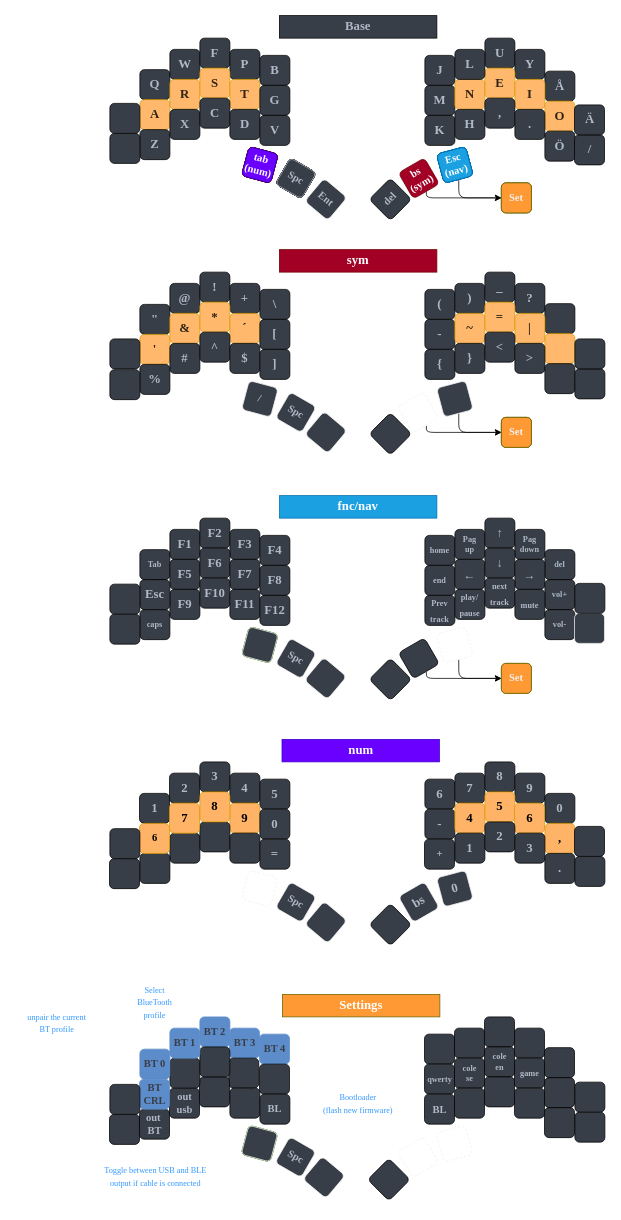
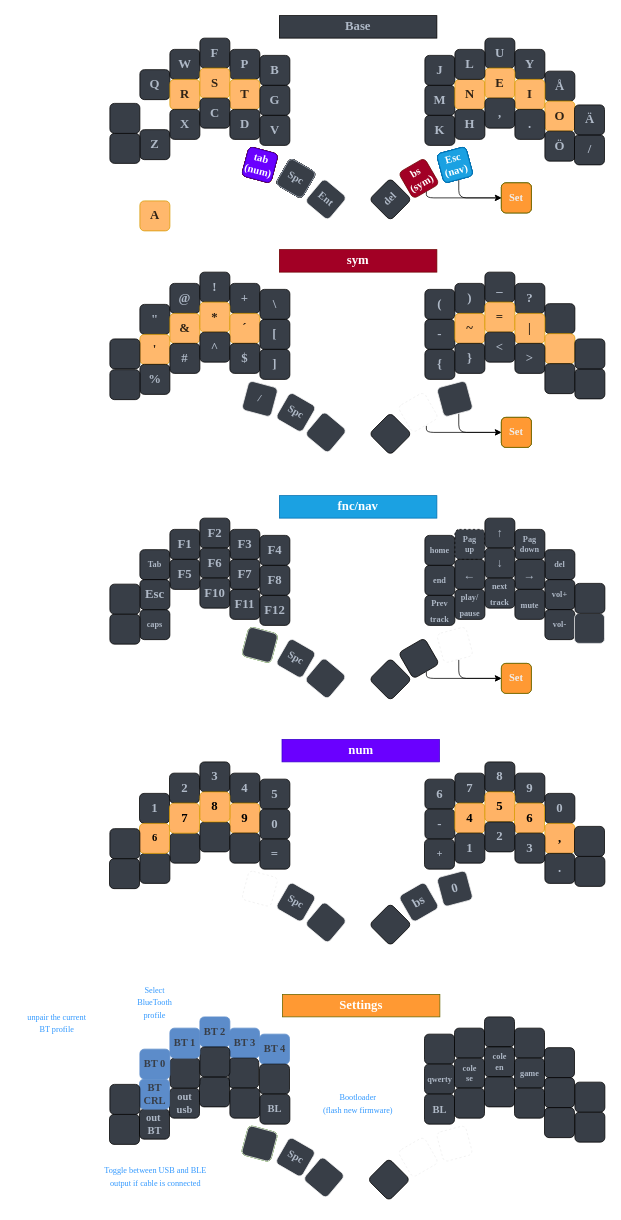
(155, 114) -> (155, 216)
(470, 544) -> (470, 544)
(185, 604) -> none
